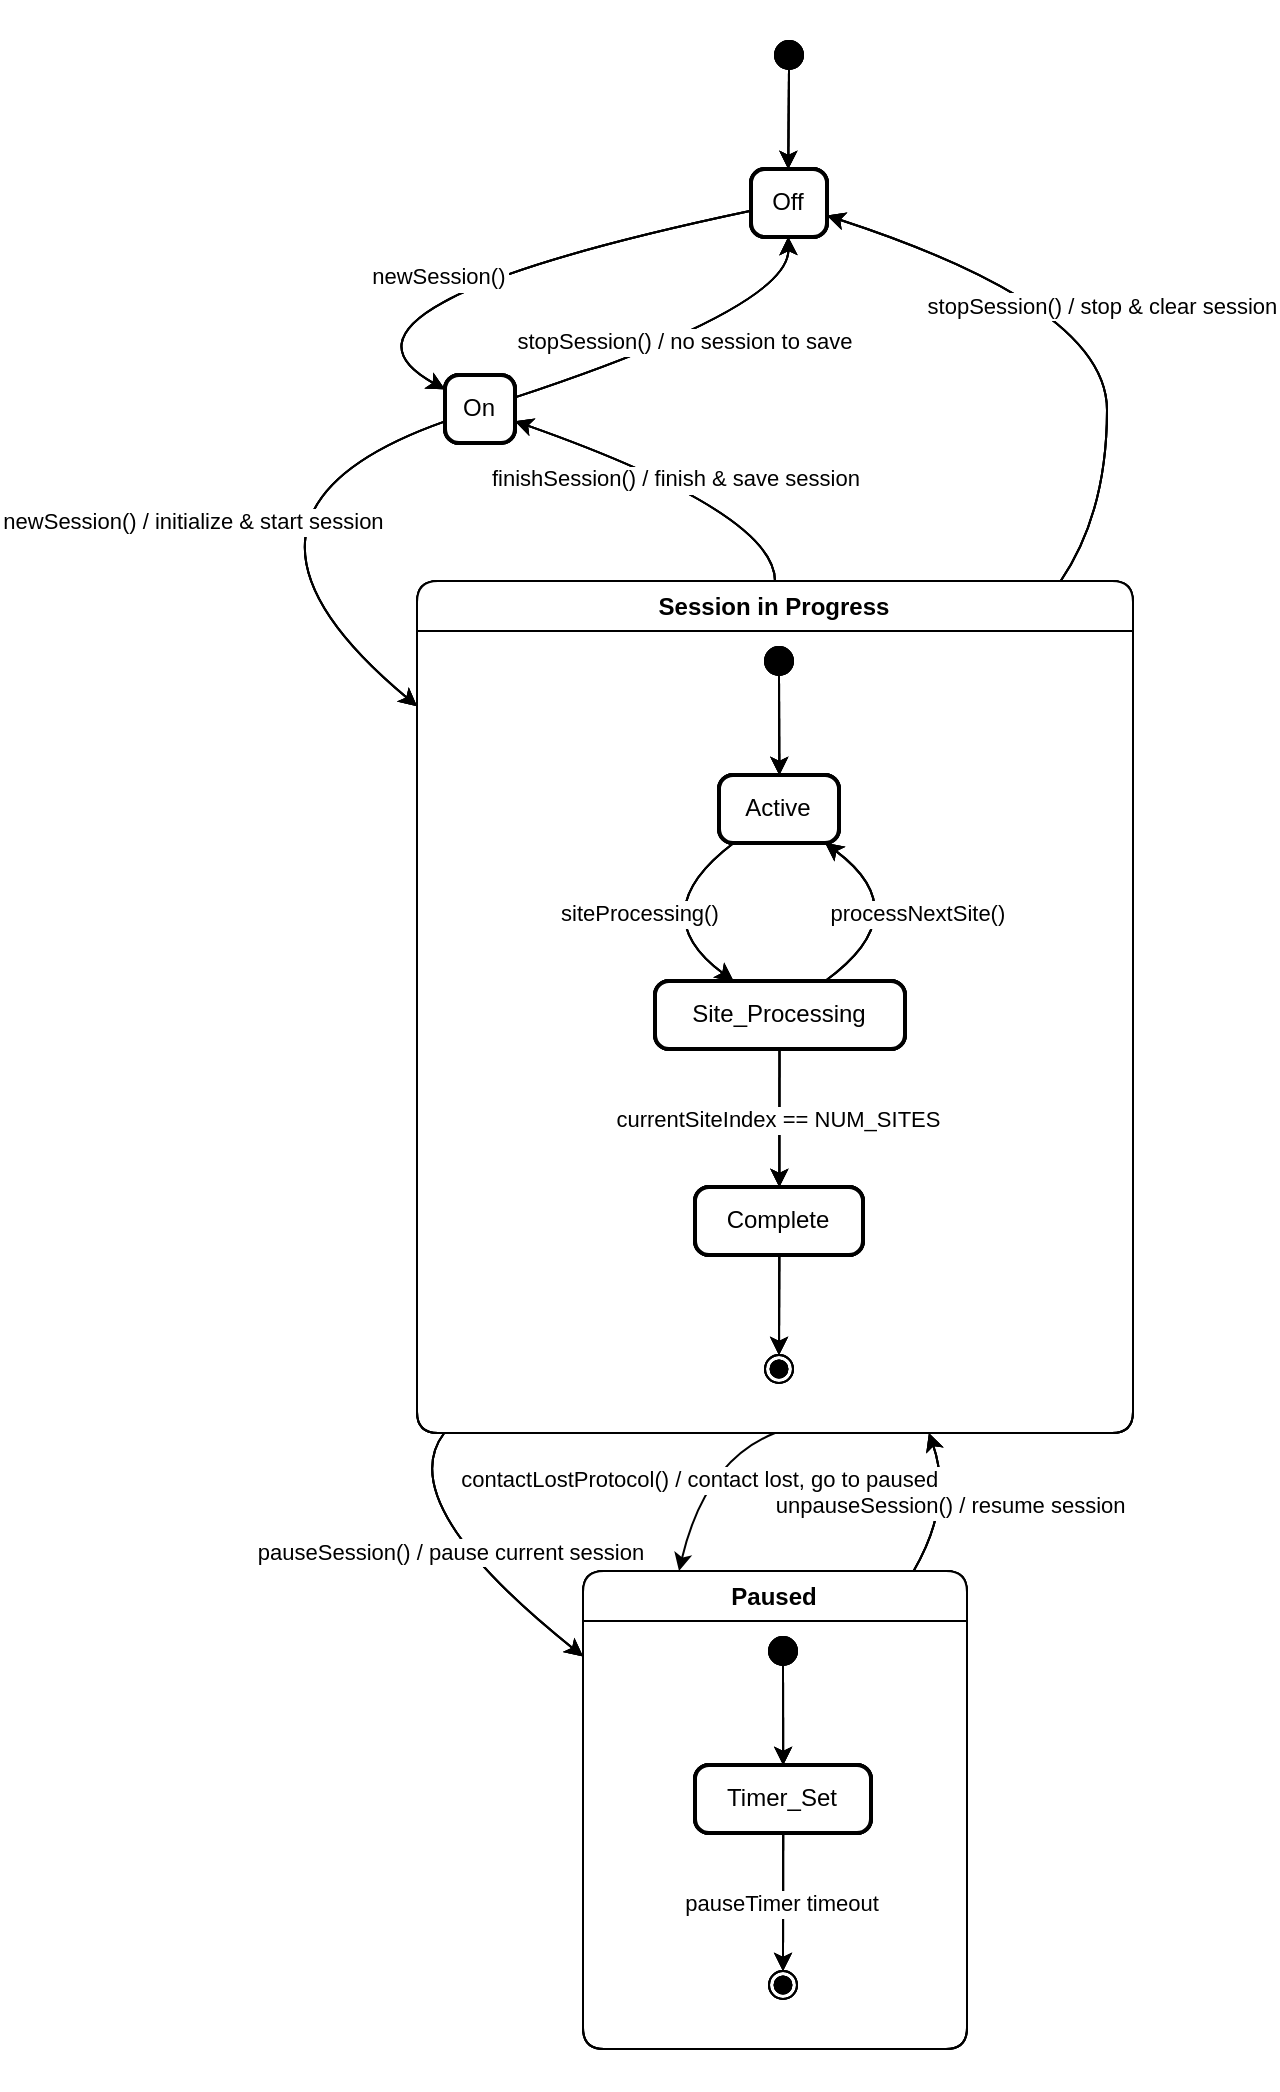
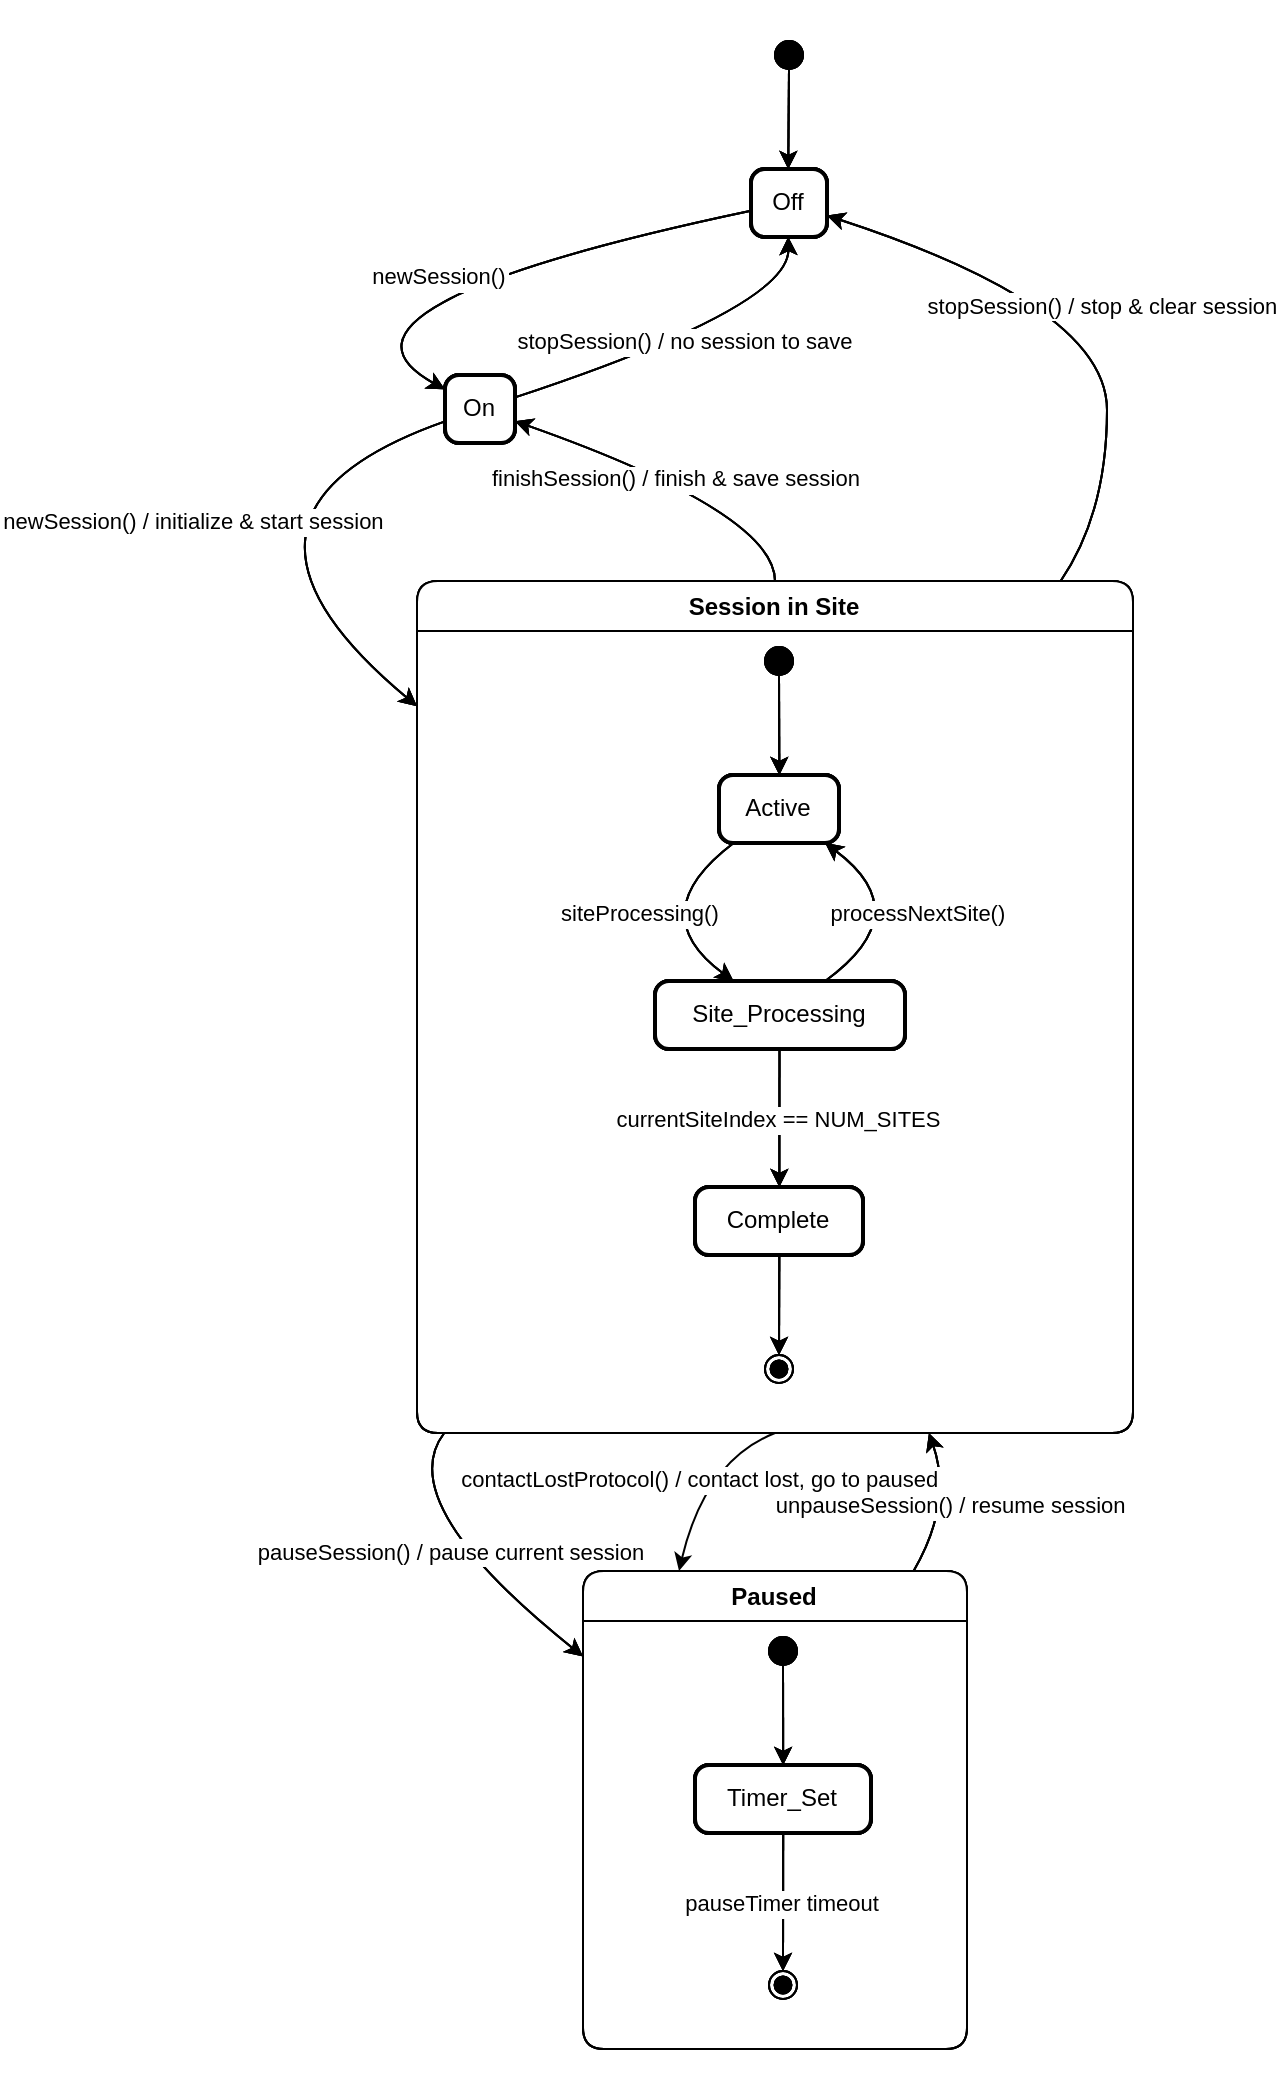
(774, 607) -> (774, 607)
